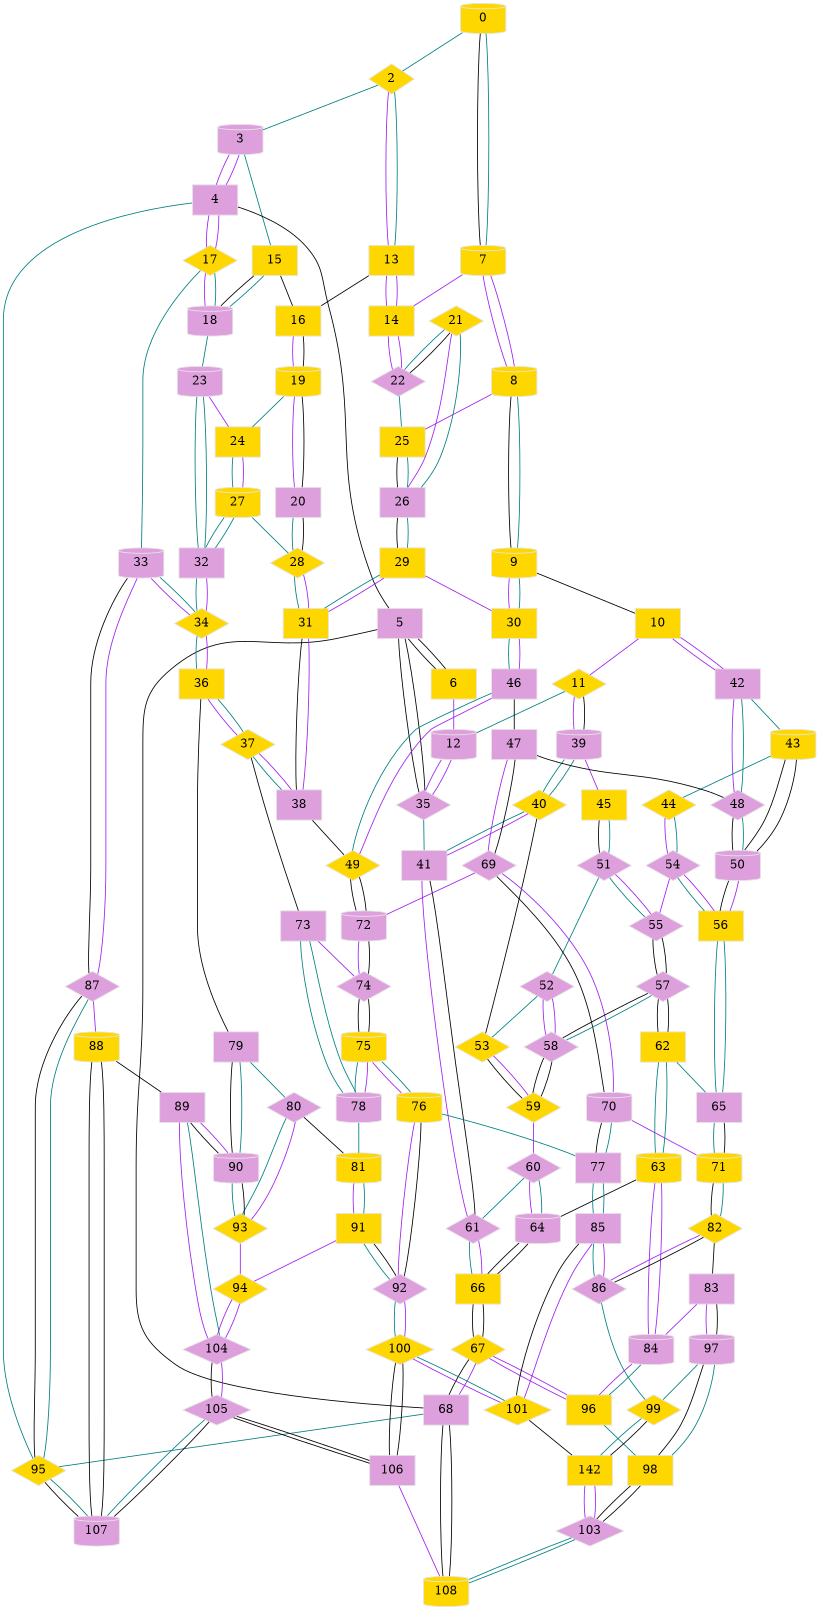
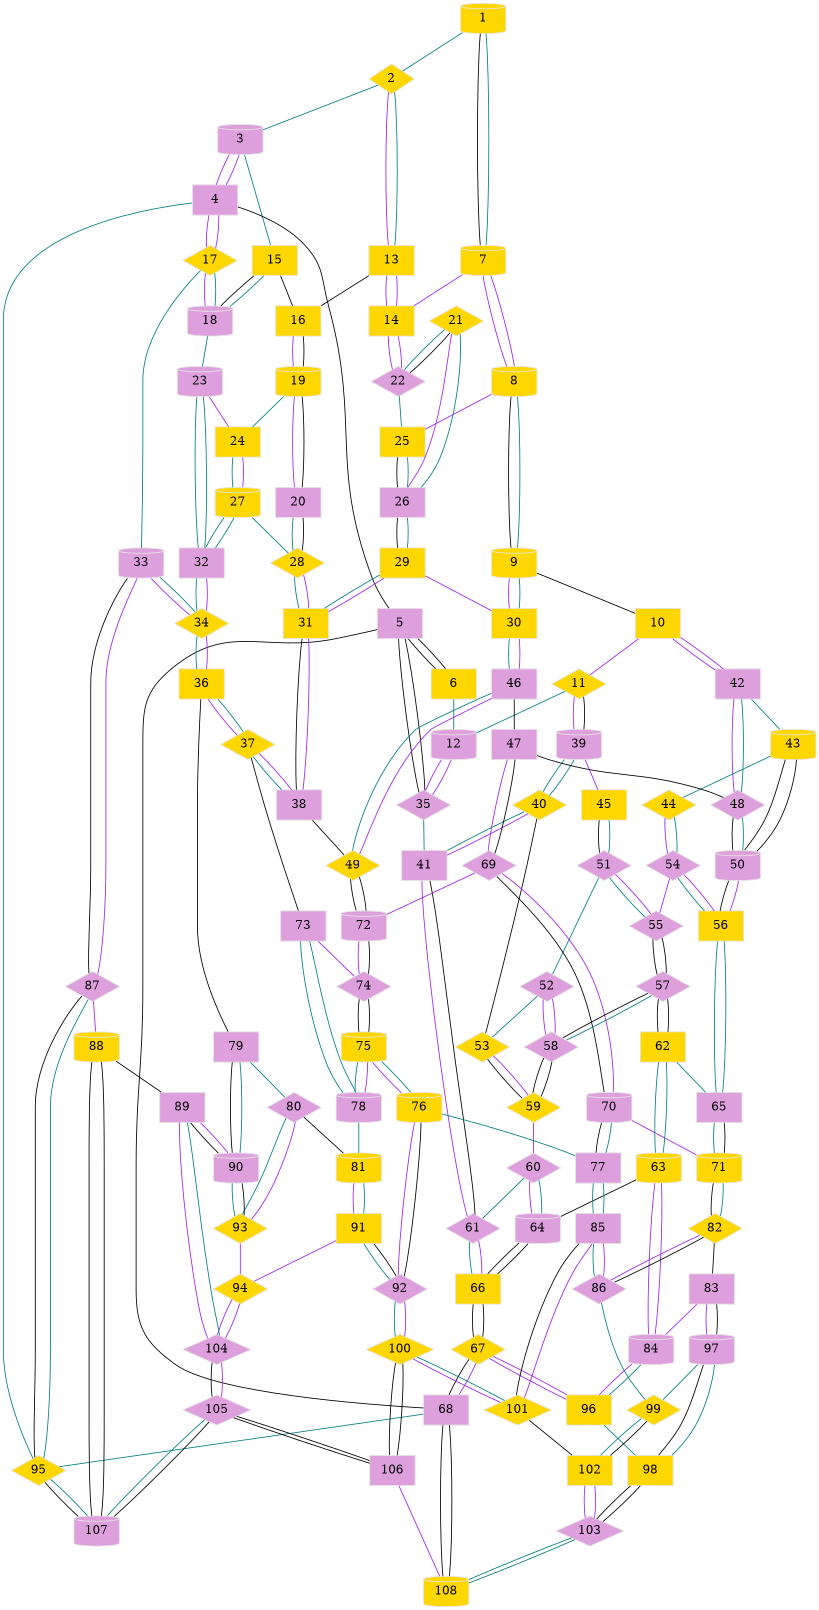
(483, 18) -> (483, 18)
(454, 714) -> (454, 714)
(590, 1470) -> (590, 1470)
